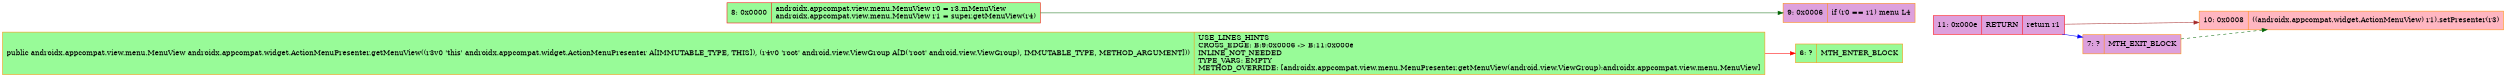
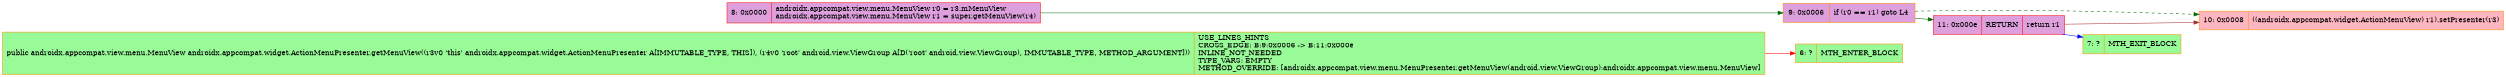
(884, 13) -> (884, 13)
(1871, 13) -> (1871, 13)
none -> (1922, 19)
(2222, 35) -> (2055, 11)
(2132, 44) -> (2132, 44)
